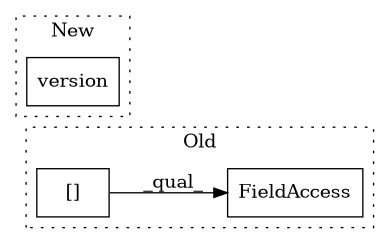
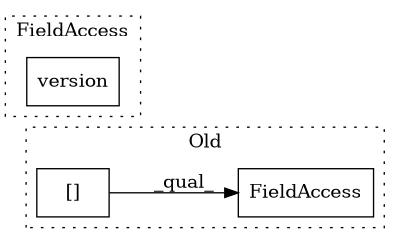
(73, 31) -> (73, 31)
